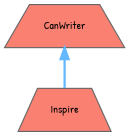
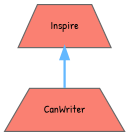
(65, 74) -> (65, 74)
